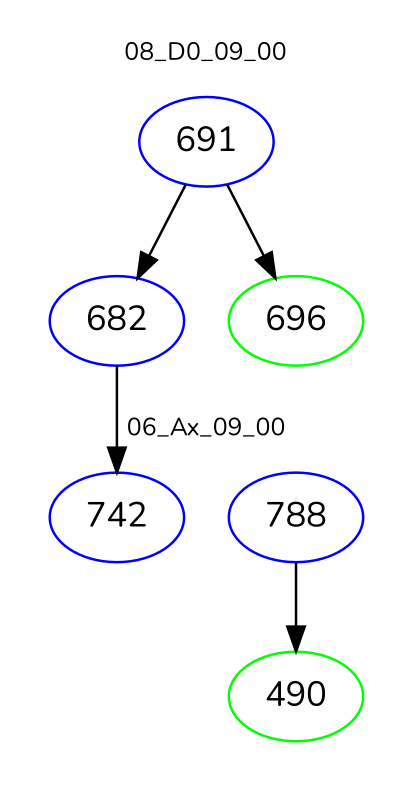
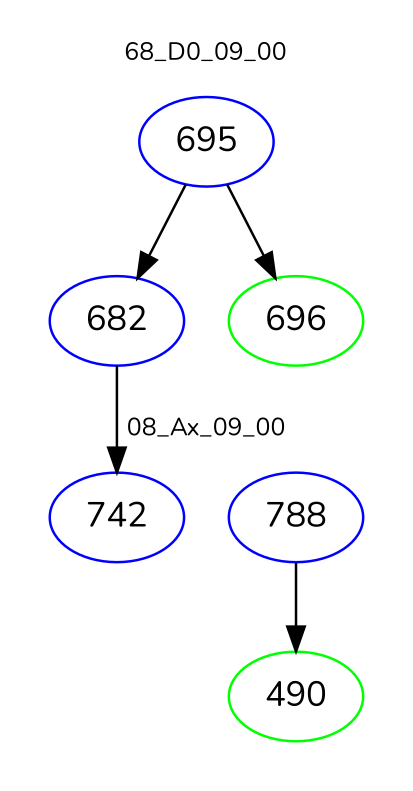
(206, 53) -> (206, 53)
(206, 142) -> (206, 142)
(206, 429) -> (206, 429)
